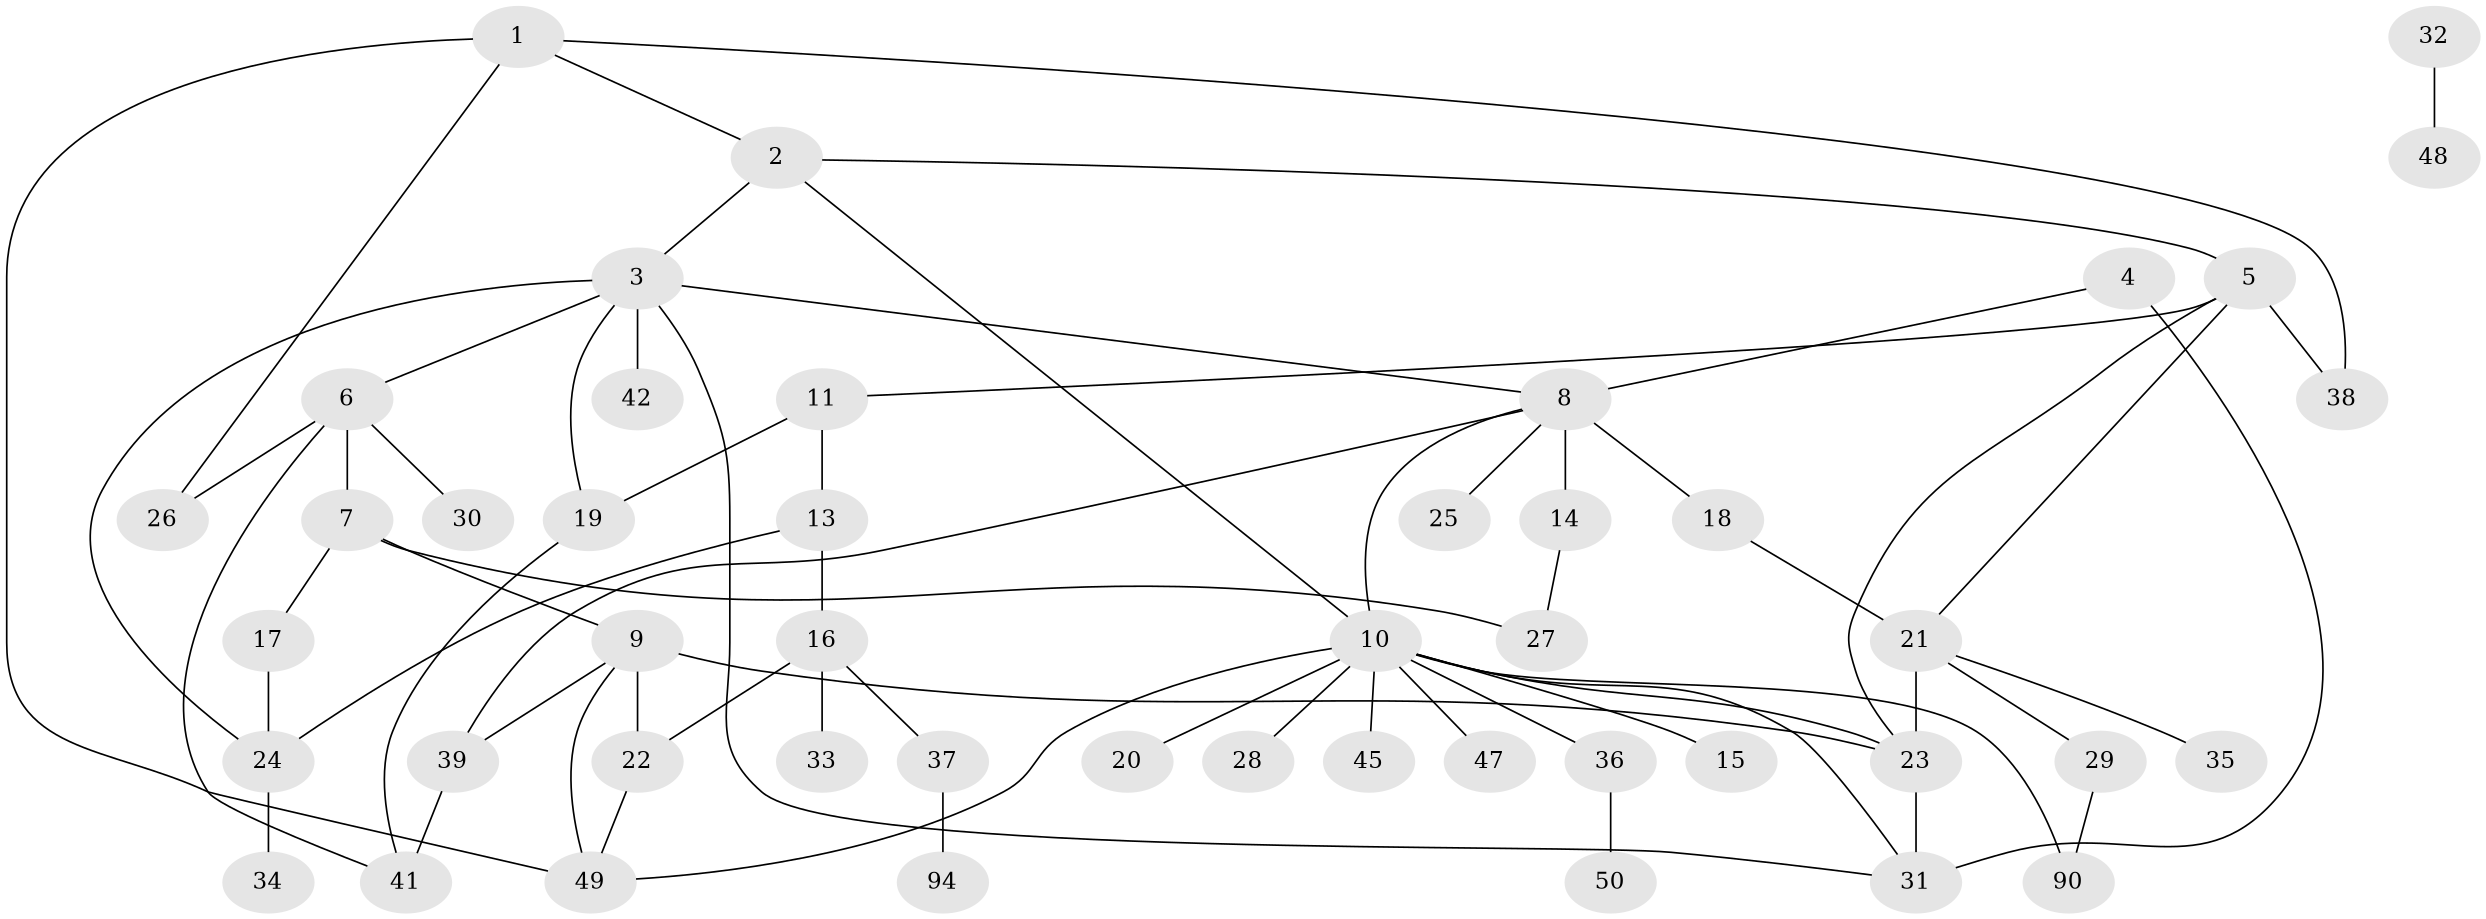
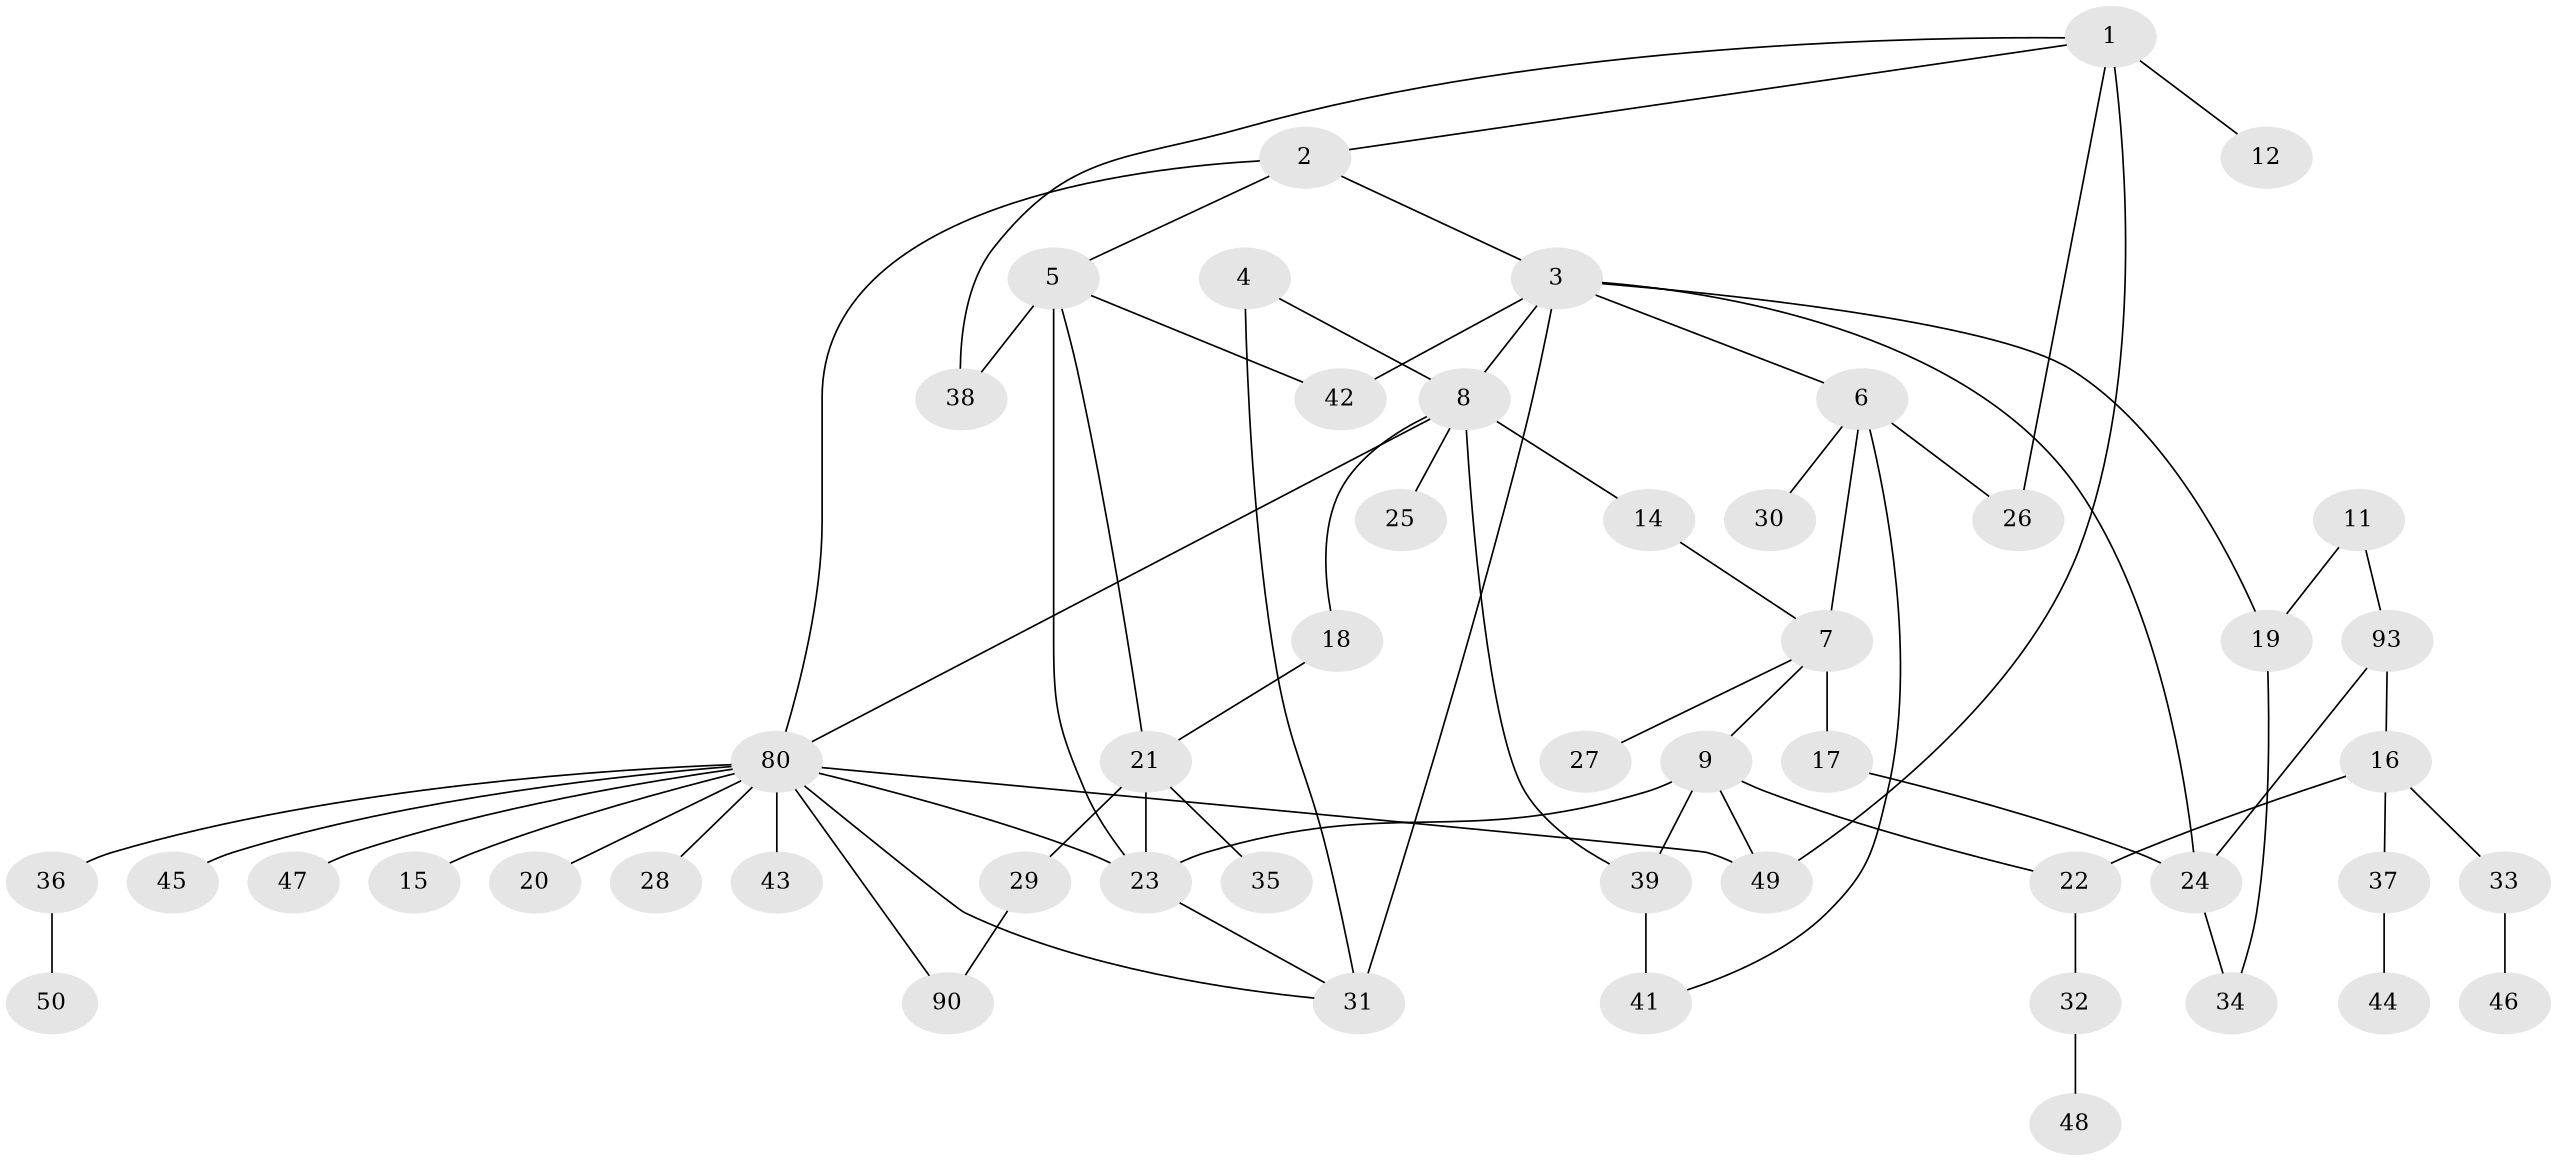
none -> (2267, 158)
(1543, 362) -> (1197, 339)
(822, 520) -> (2387, 641)
(1554, 580) -> (1738, 580)
(1376, 641) -> (777, 762)
(424, 674) -> (2266, 823)
(614, 822) -> (2075, 943)
none -> (777, 883)
(943, 883) -> (2384, 1003)
none -> (2505, 1003)
